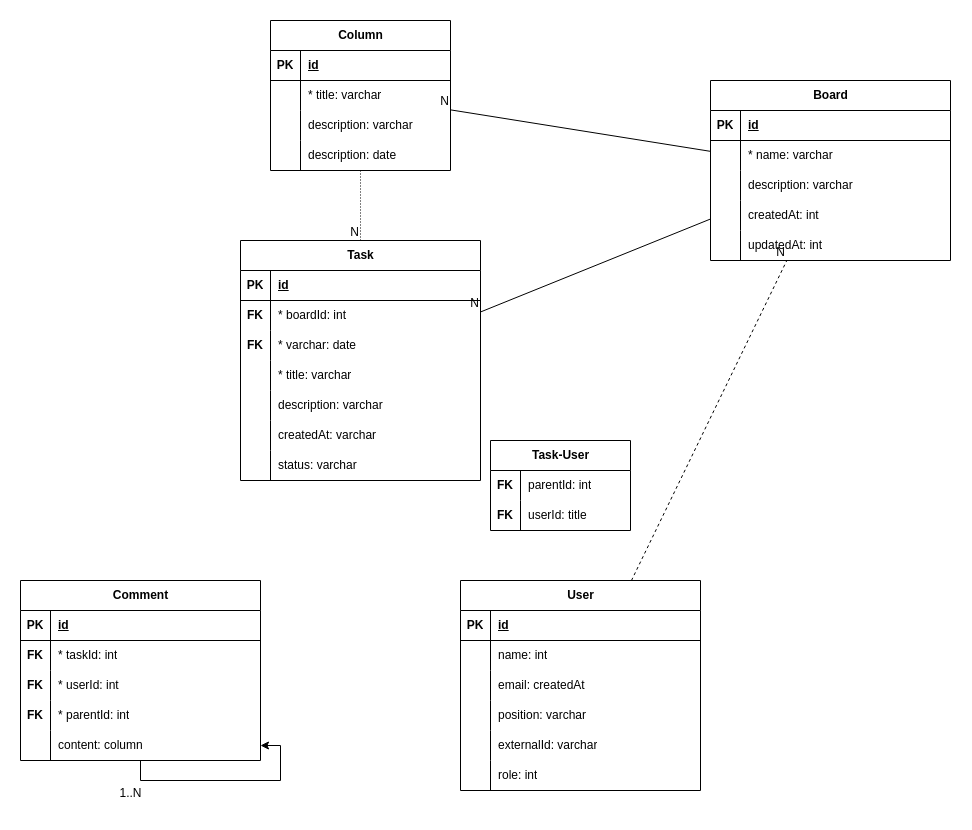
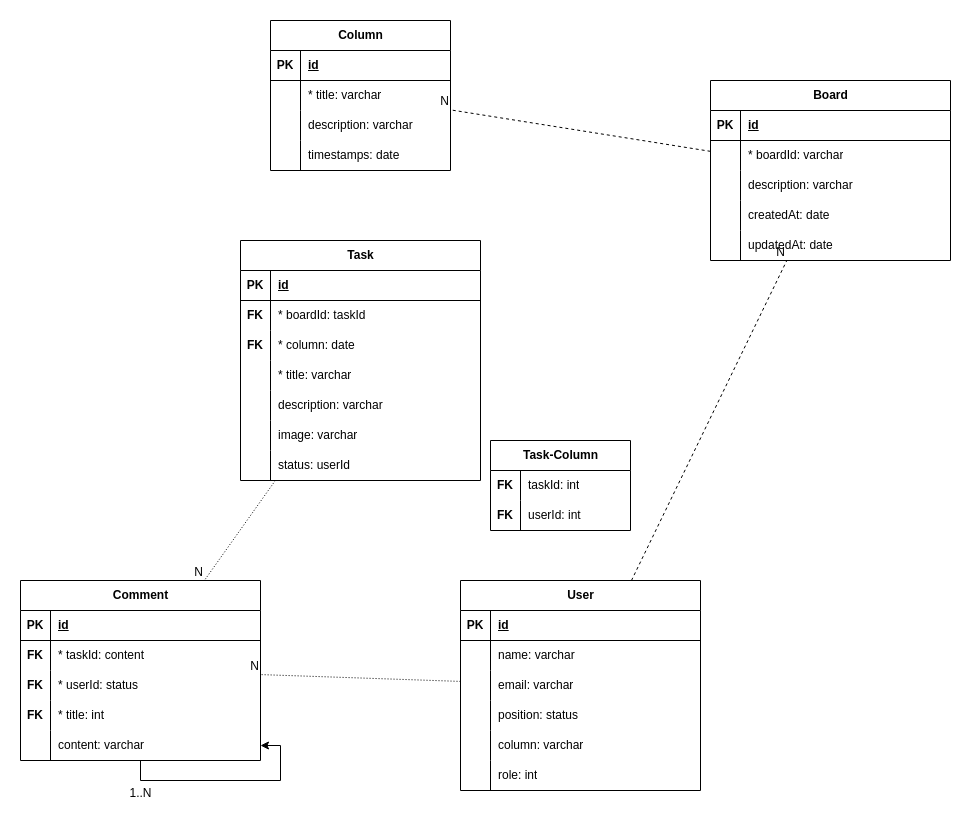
(580, 131) -> (580, 131)
(359, 156) -> (358, 156)
(796, 156) -> (806, 156)
(361, 206) -> none
(791, 216) -> (796, 216)
(791, 246) -> (796, 246)
(596, 266) -> none
(319, 316) -> (331, 316)
(324, 346) -> (319, 346)
(337, 436) -> (322, 436)
(561, 456) -> (561, 456)
(327, 466) -> (324, 466)
(569, 486) -> (562, 486)
(568, 516) -> (562, 516)
none -> (239, 531)
(96, 656) -> (111, 656)
(526, 656) -> (541, 656)
none -> (361, 678)
(96, 686) -> (108, 686)
(548, 686) -> (541, 686)
(104, 716) -> (91, 716)
(549, 716) -> (546, 716)
(106, 746) -> (111, 746)
(558, 746) -> (544, 746)
(131, 794) -> (141, 794)
